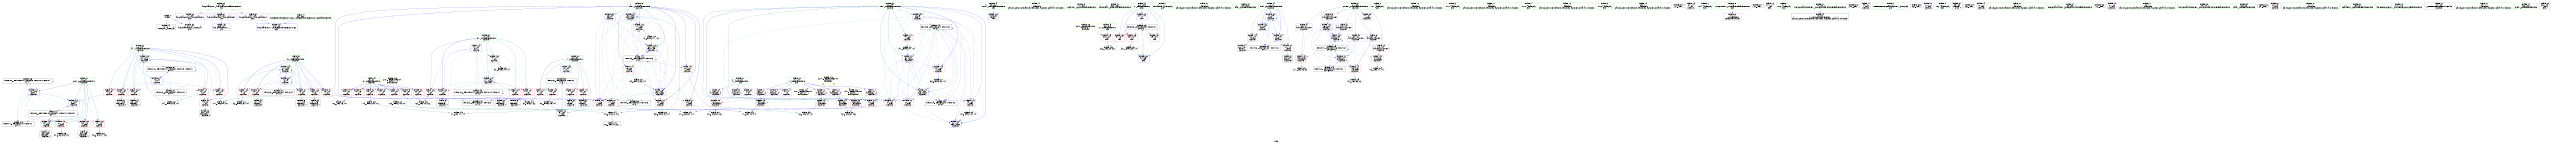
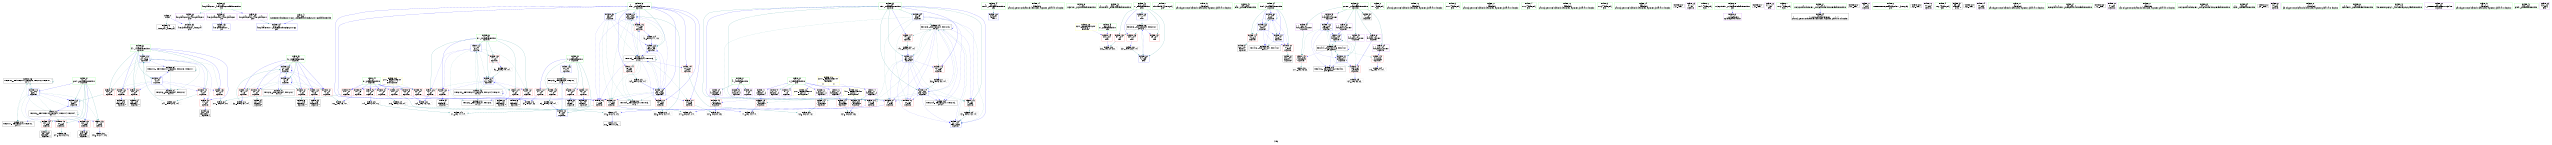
(1732, 19) -> (1732, 19)
